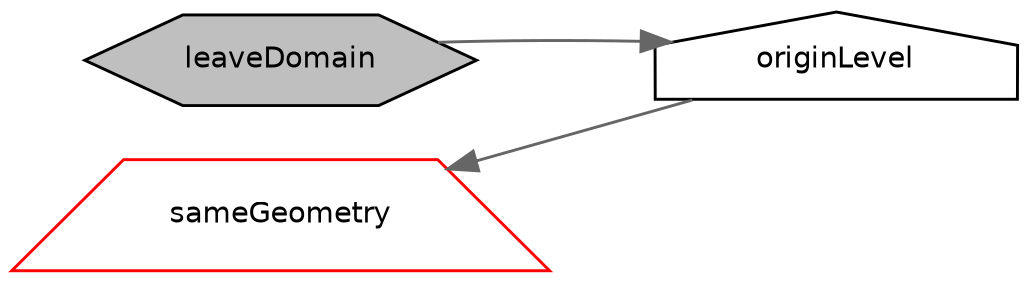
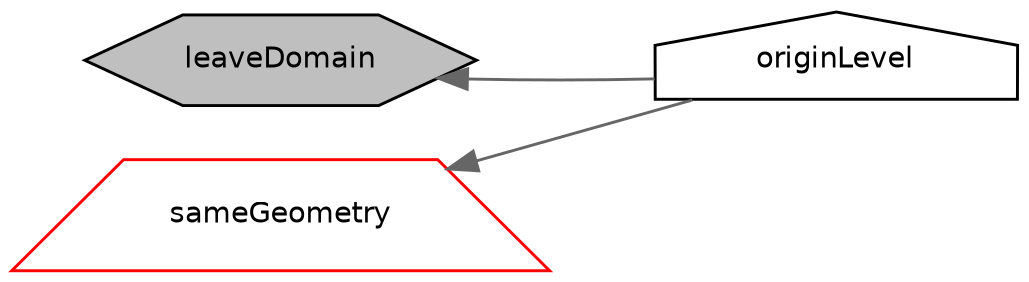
(539, 41) -> (561, 80)
